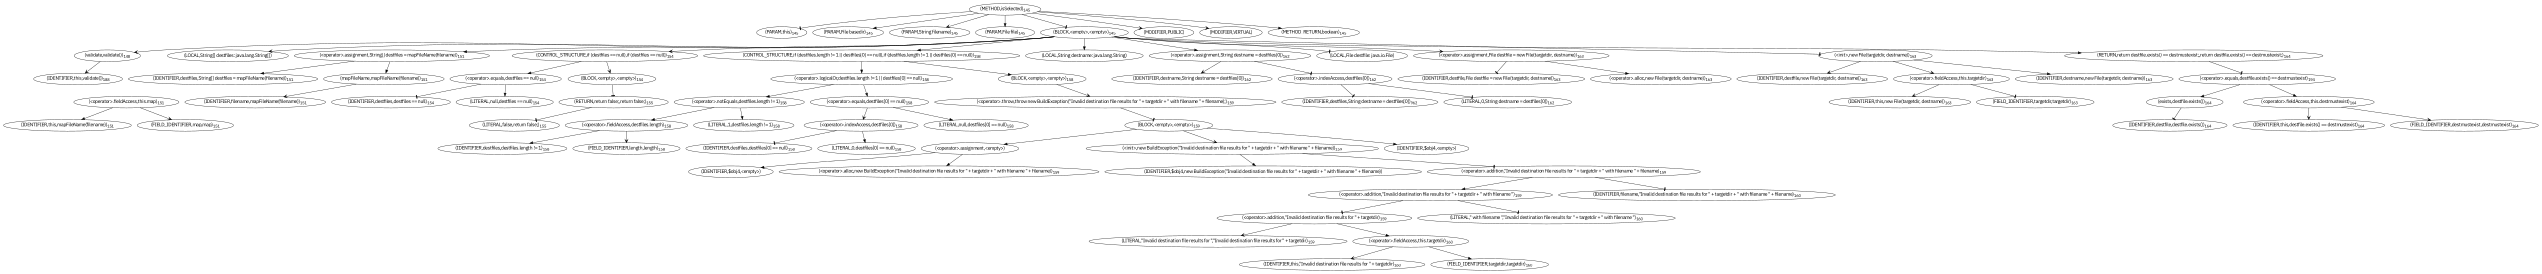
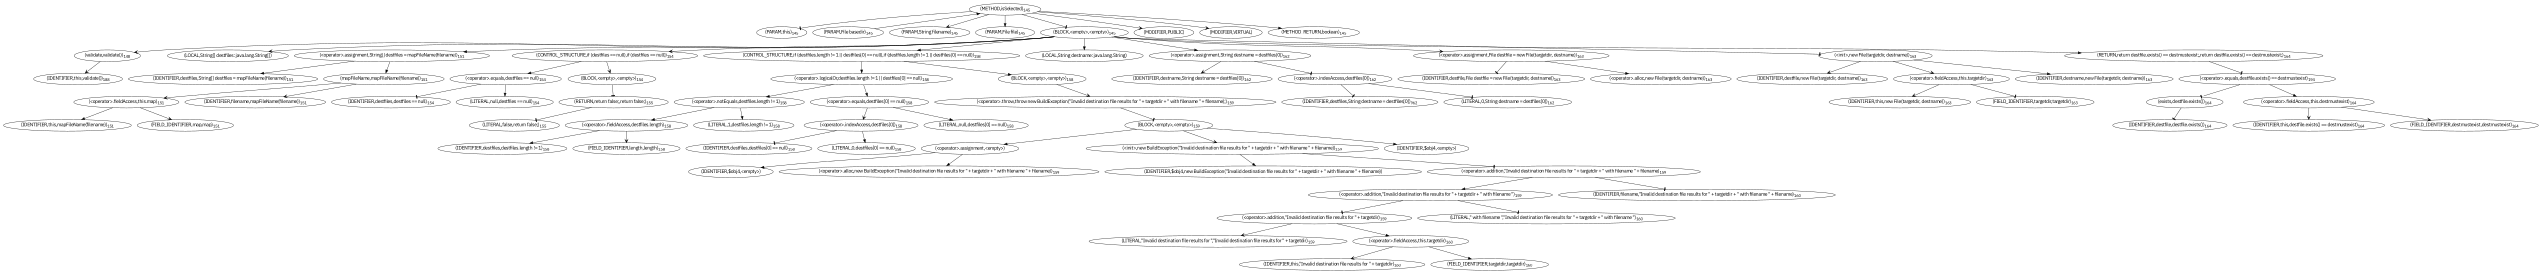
(927, 21) -> (926, 21)
(1362, 56) -> none
none -> (254, 90)
(2222, 90) -> (2222, 90)
